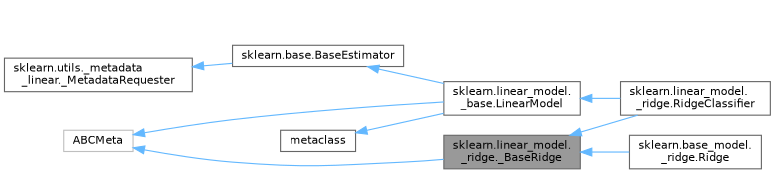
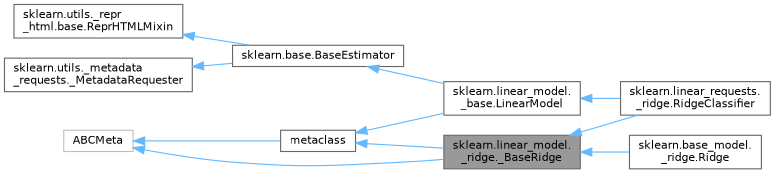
none -> (98, 21)
(98, 75) -> (98, 75)
(695, 98) -> (695, 98)
(294, 113) -> (213, 141)
none -> (405, 146)
